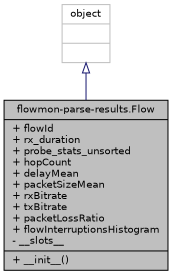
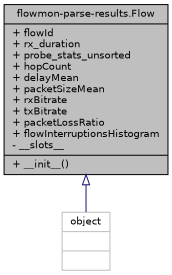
(86, 86) -> (86, 198)
